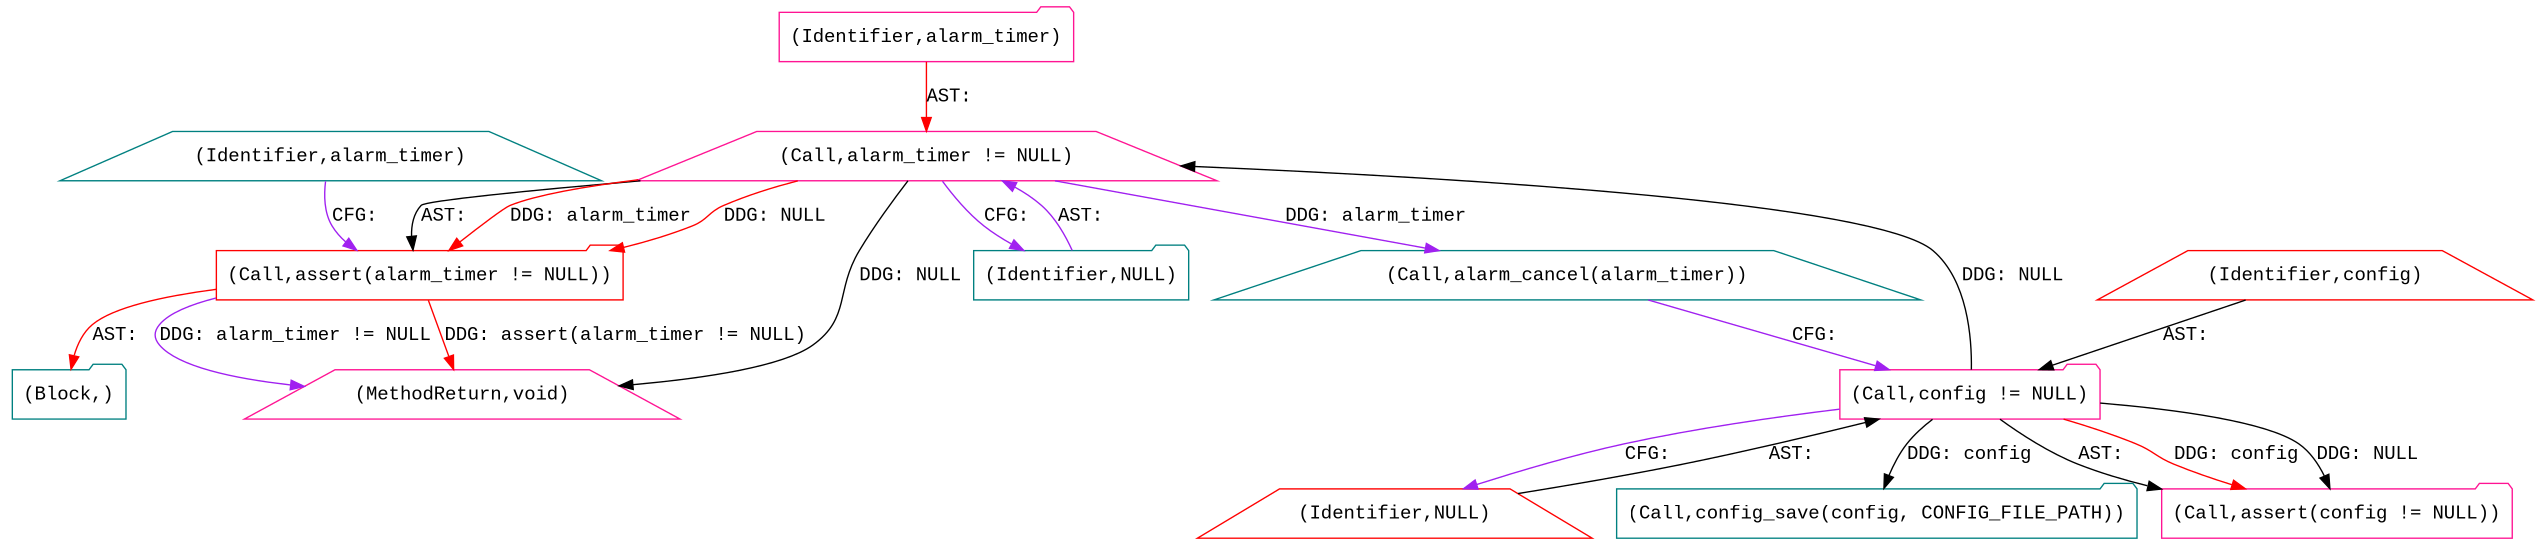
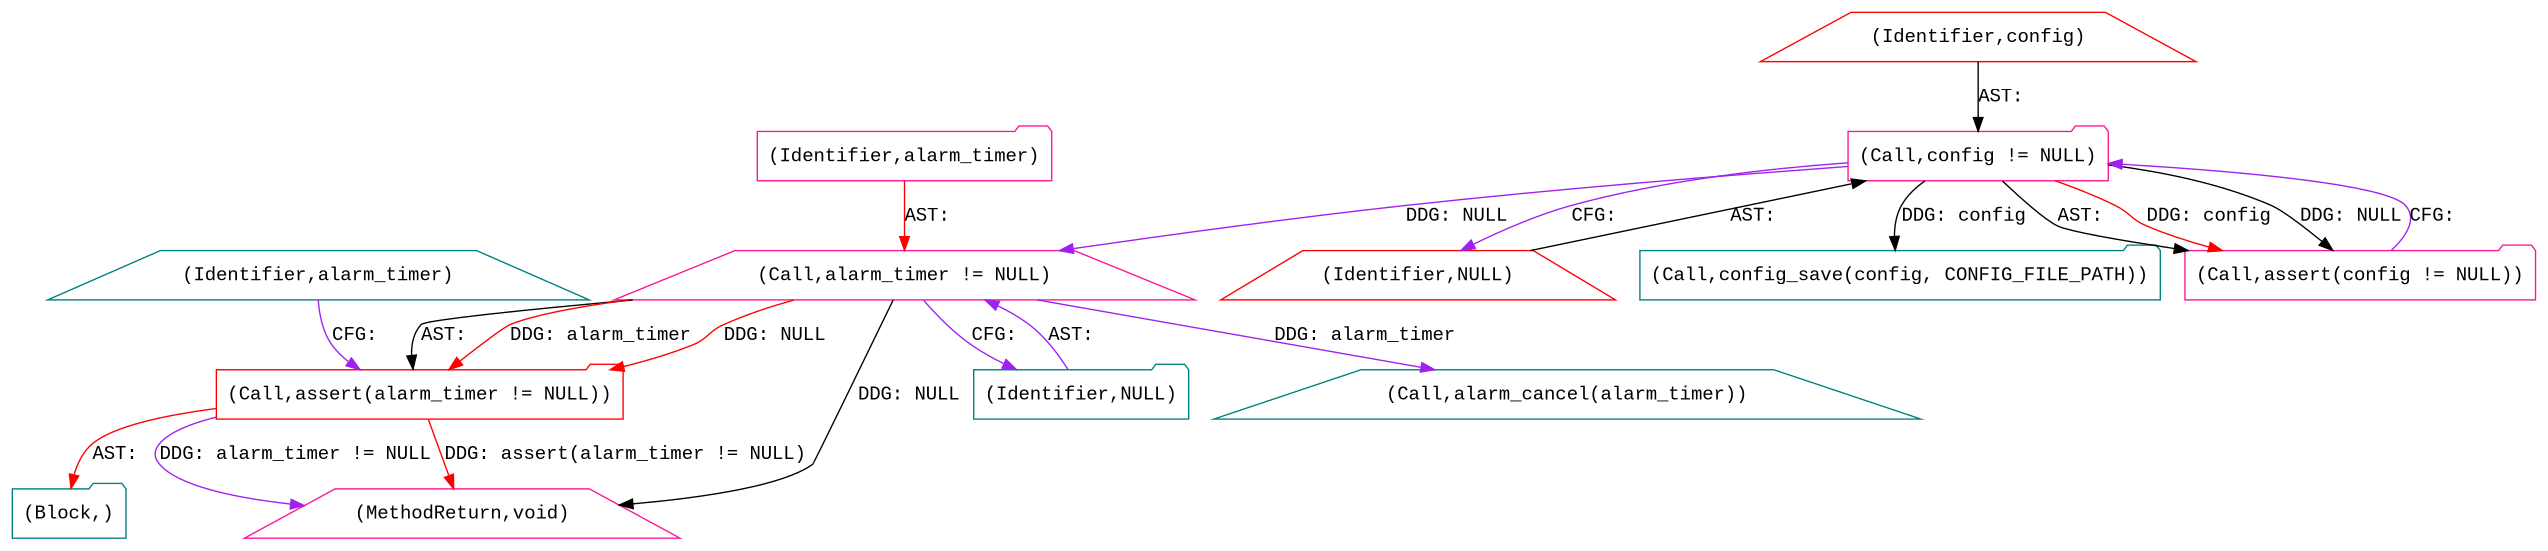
(1631, 194) -> (1460, 200)
(1762, 333) -> (2292, 179)
